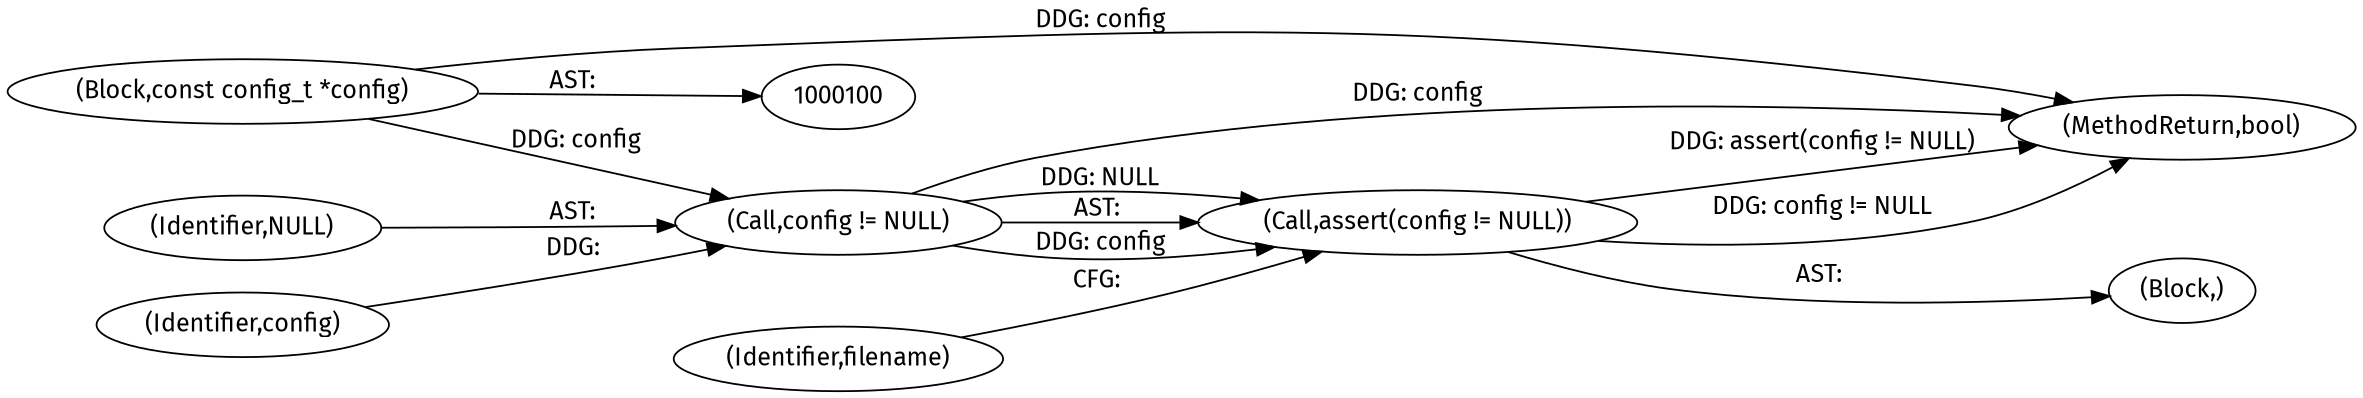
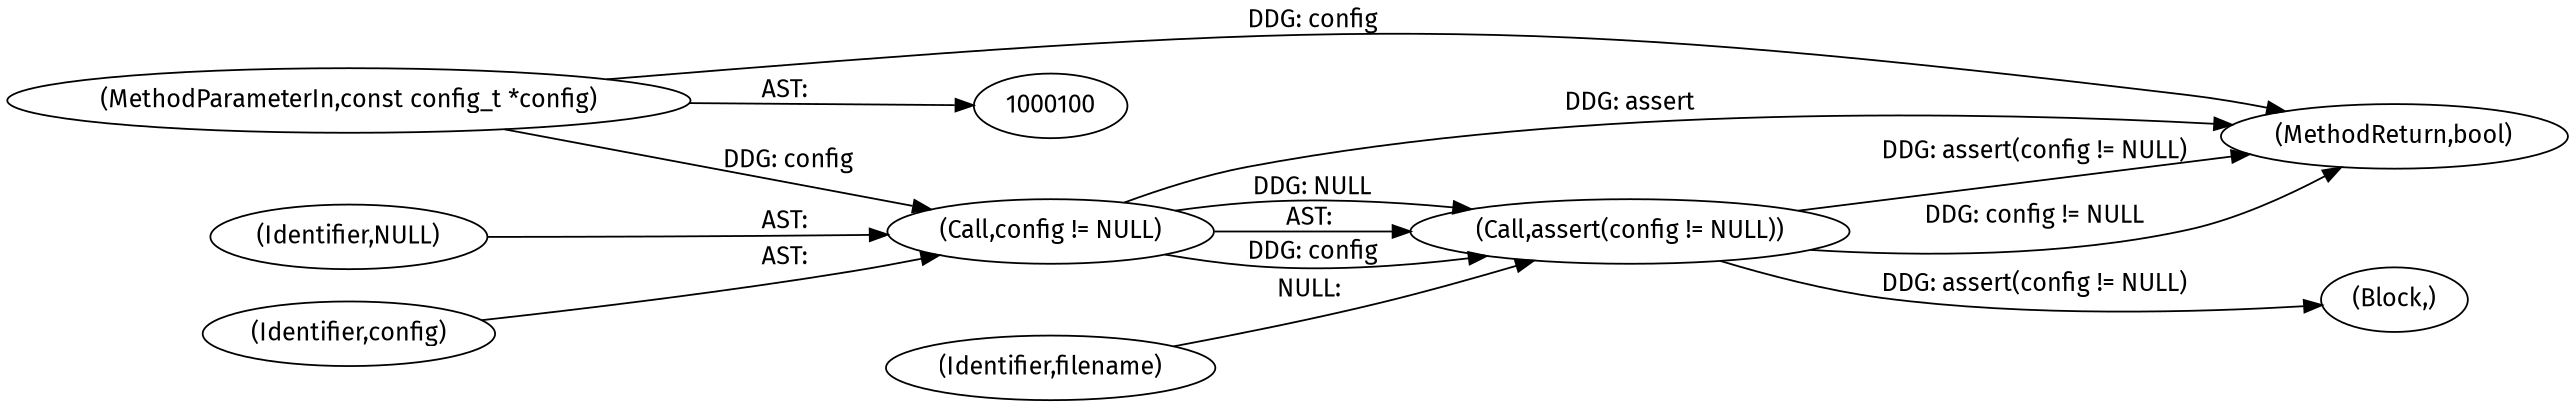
(243, 92) -> (349, 100)
(1418, 94) -> (1630, 103)
(576, 249) -> (788, 258)
(1823, 275) -> (2035, 284)
(1101, 281) -> (1313, 290)
